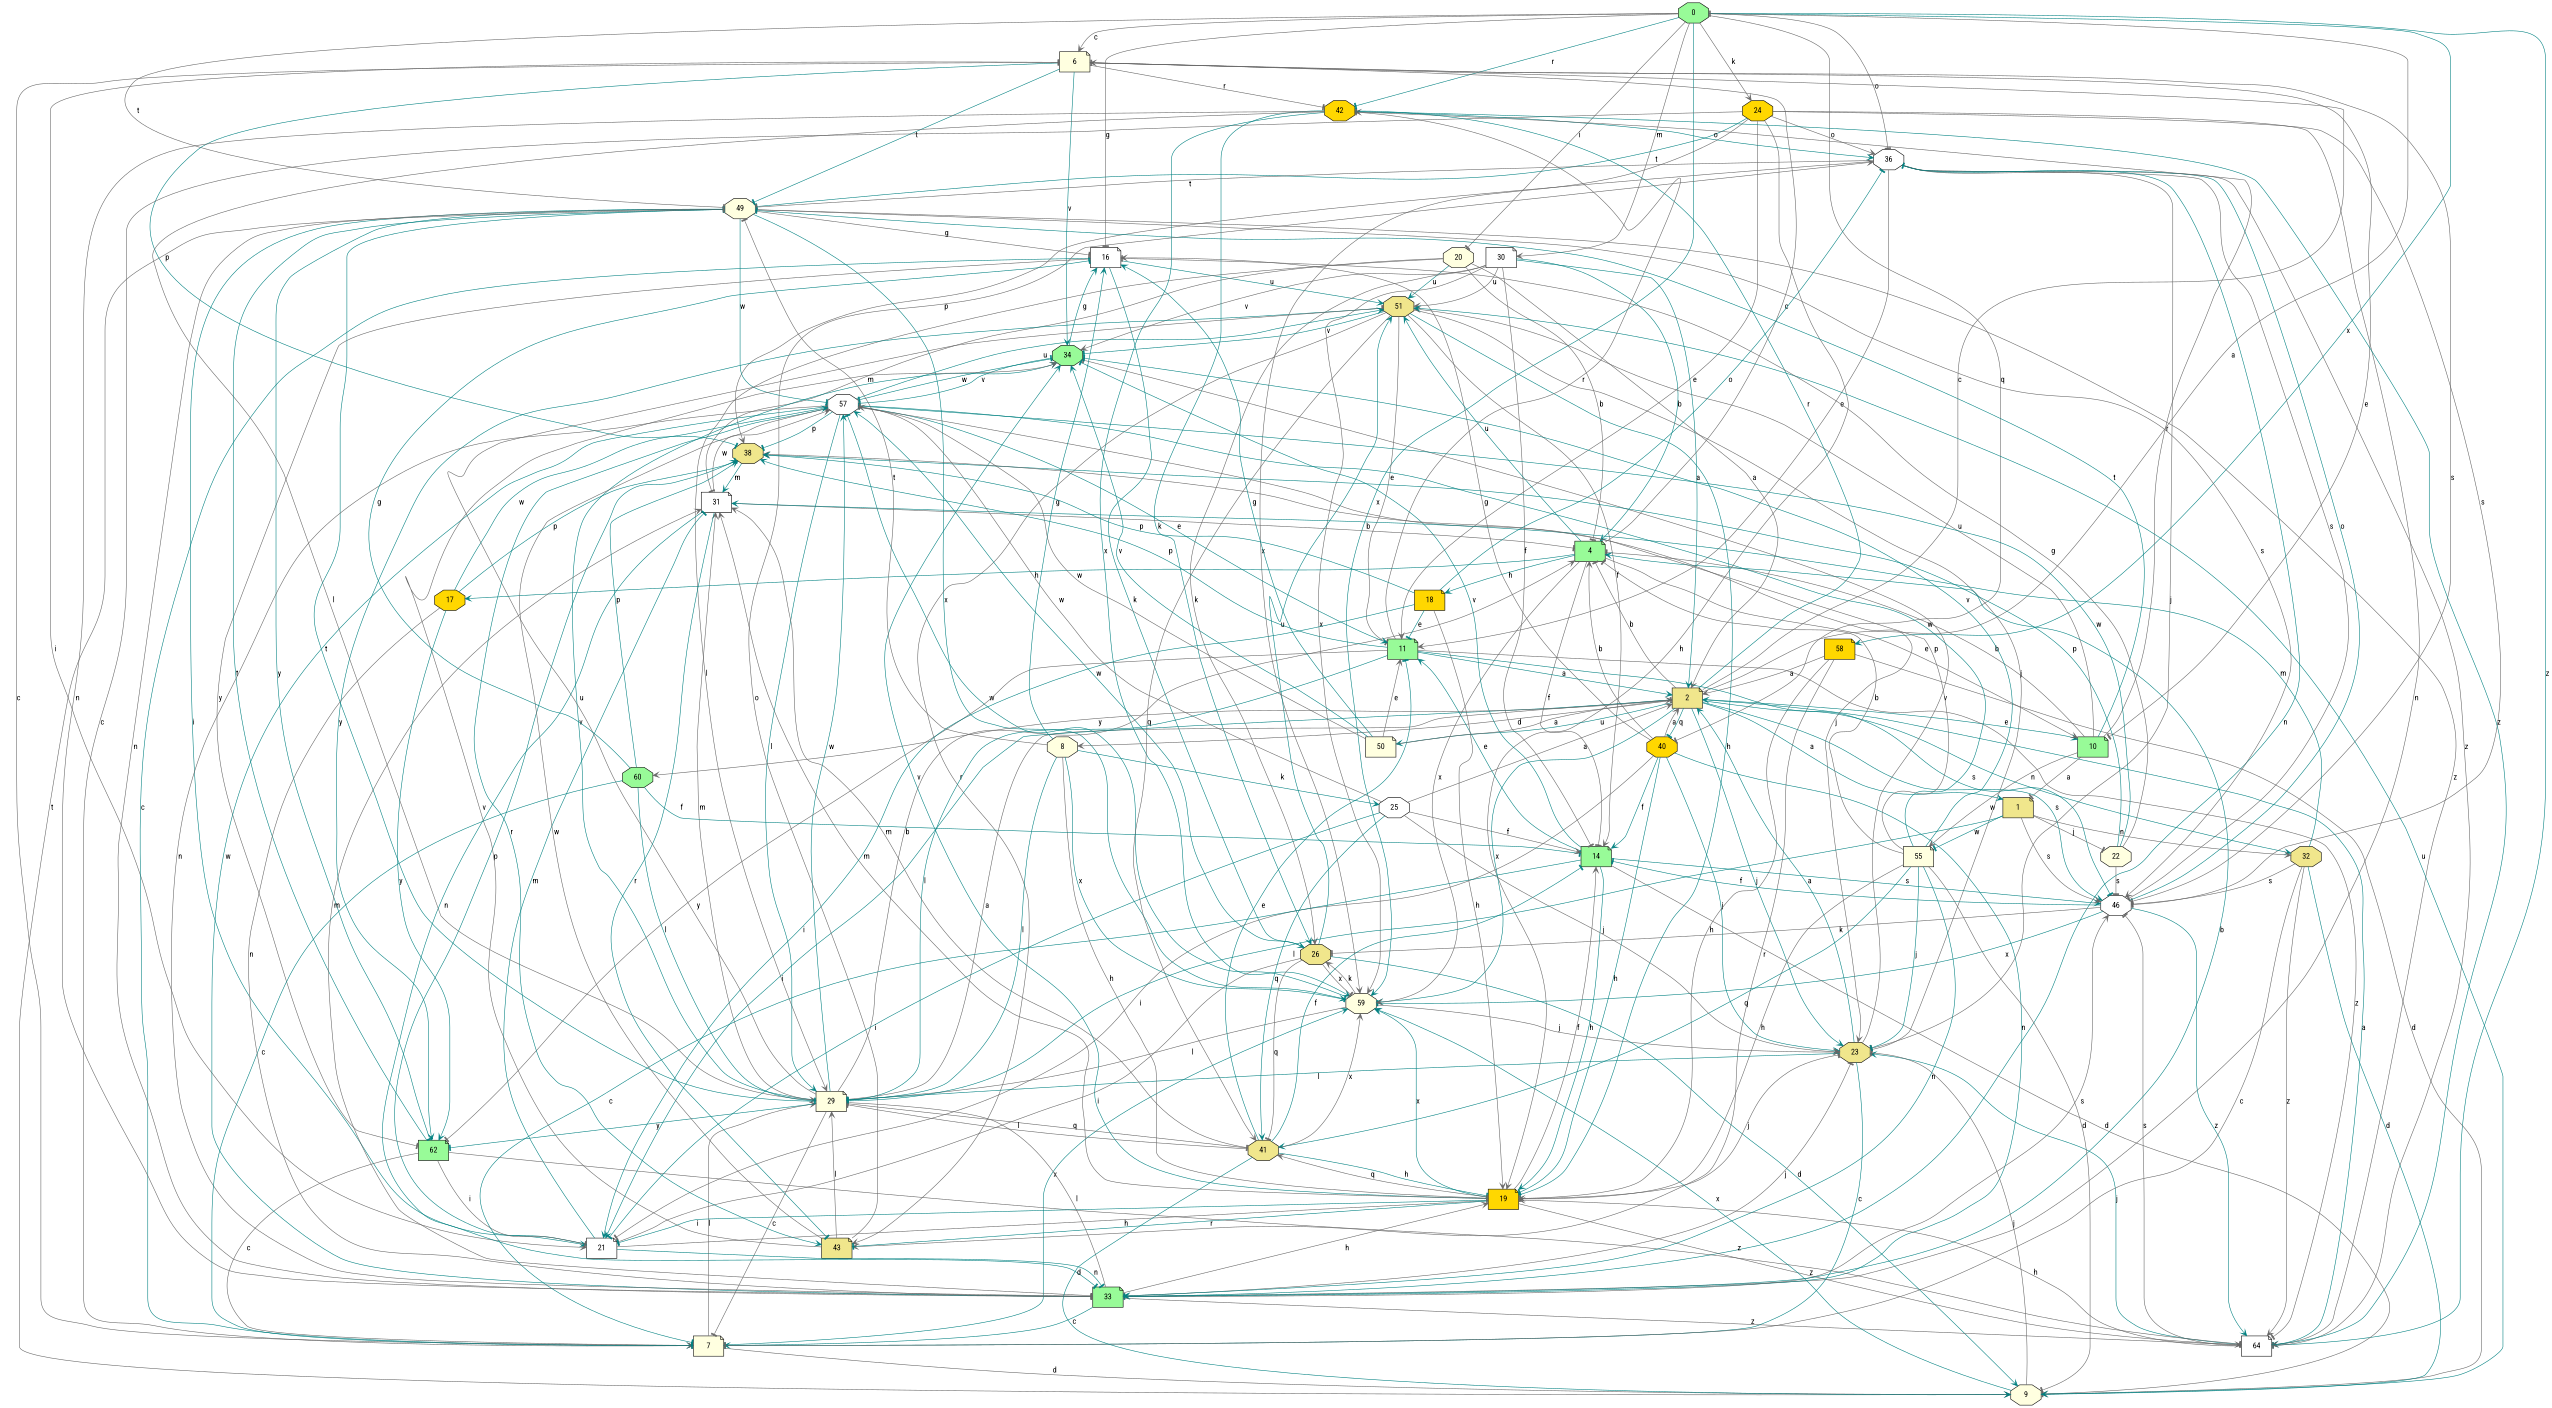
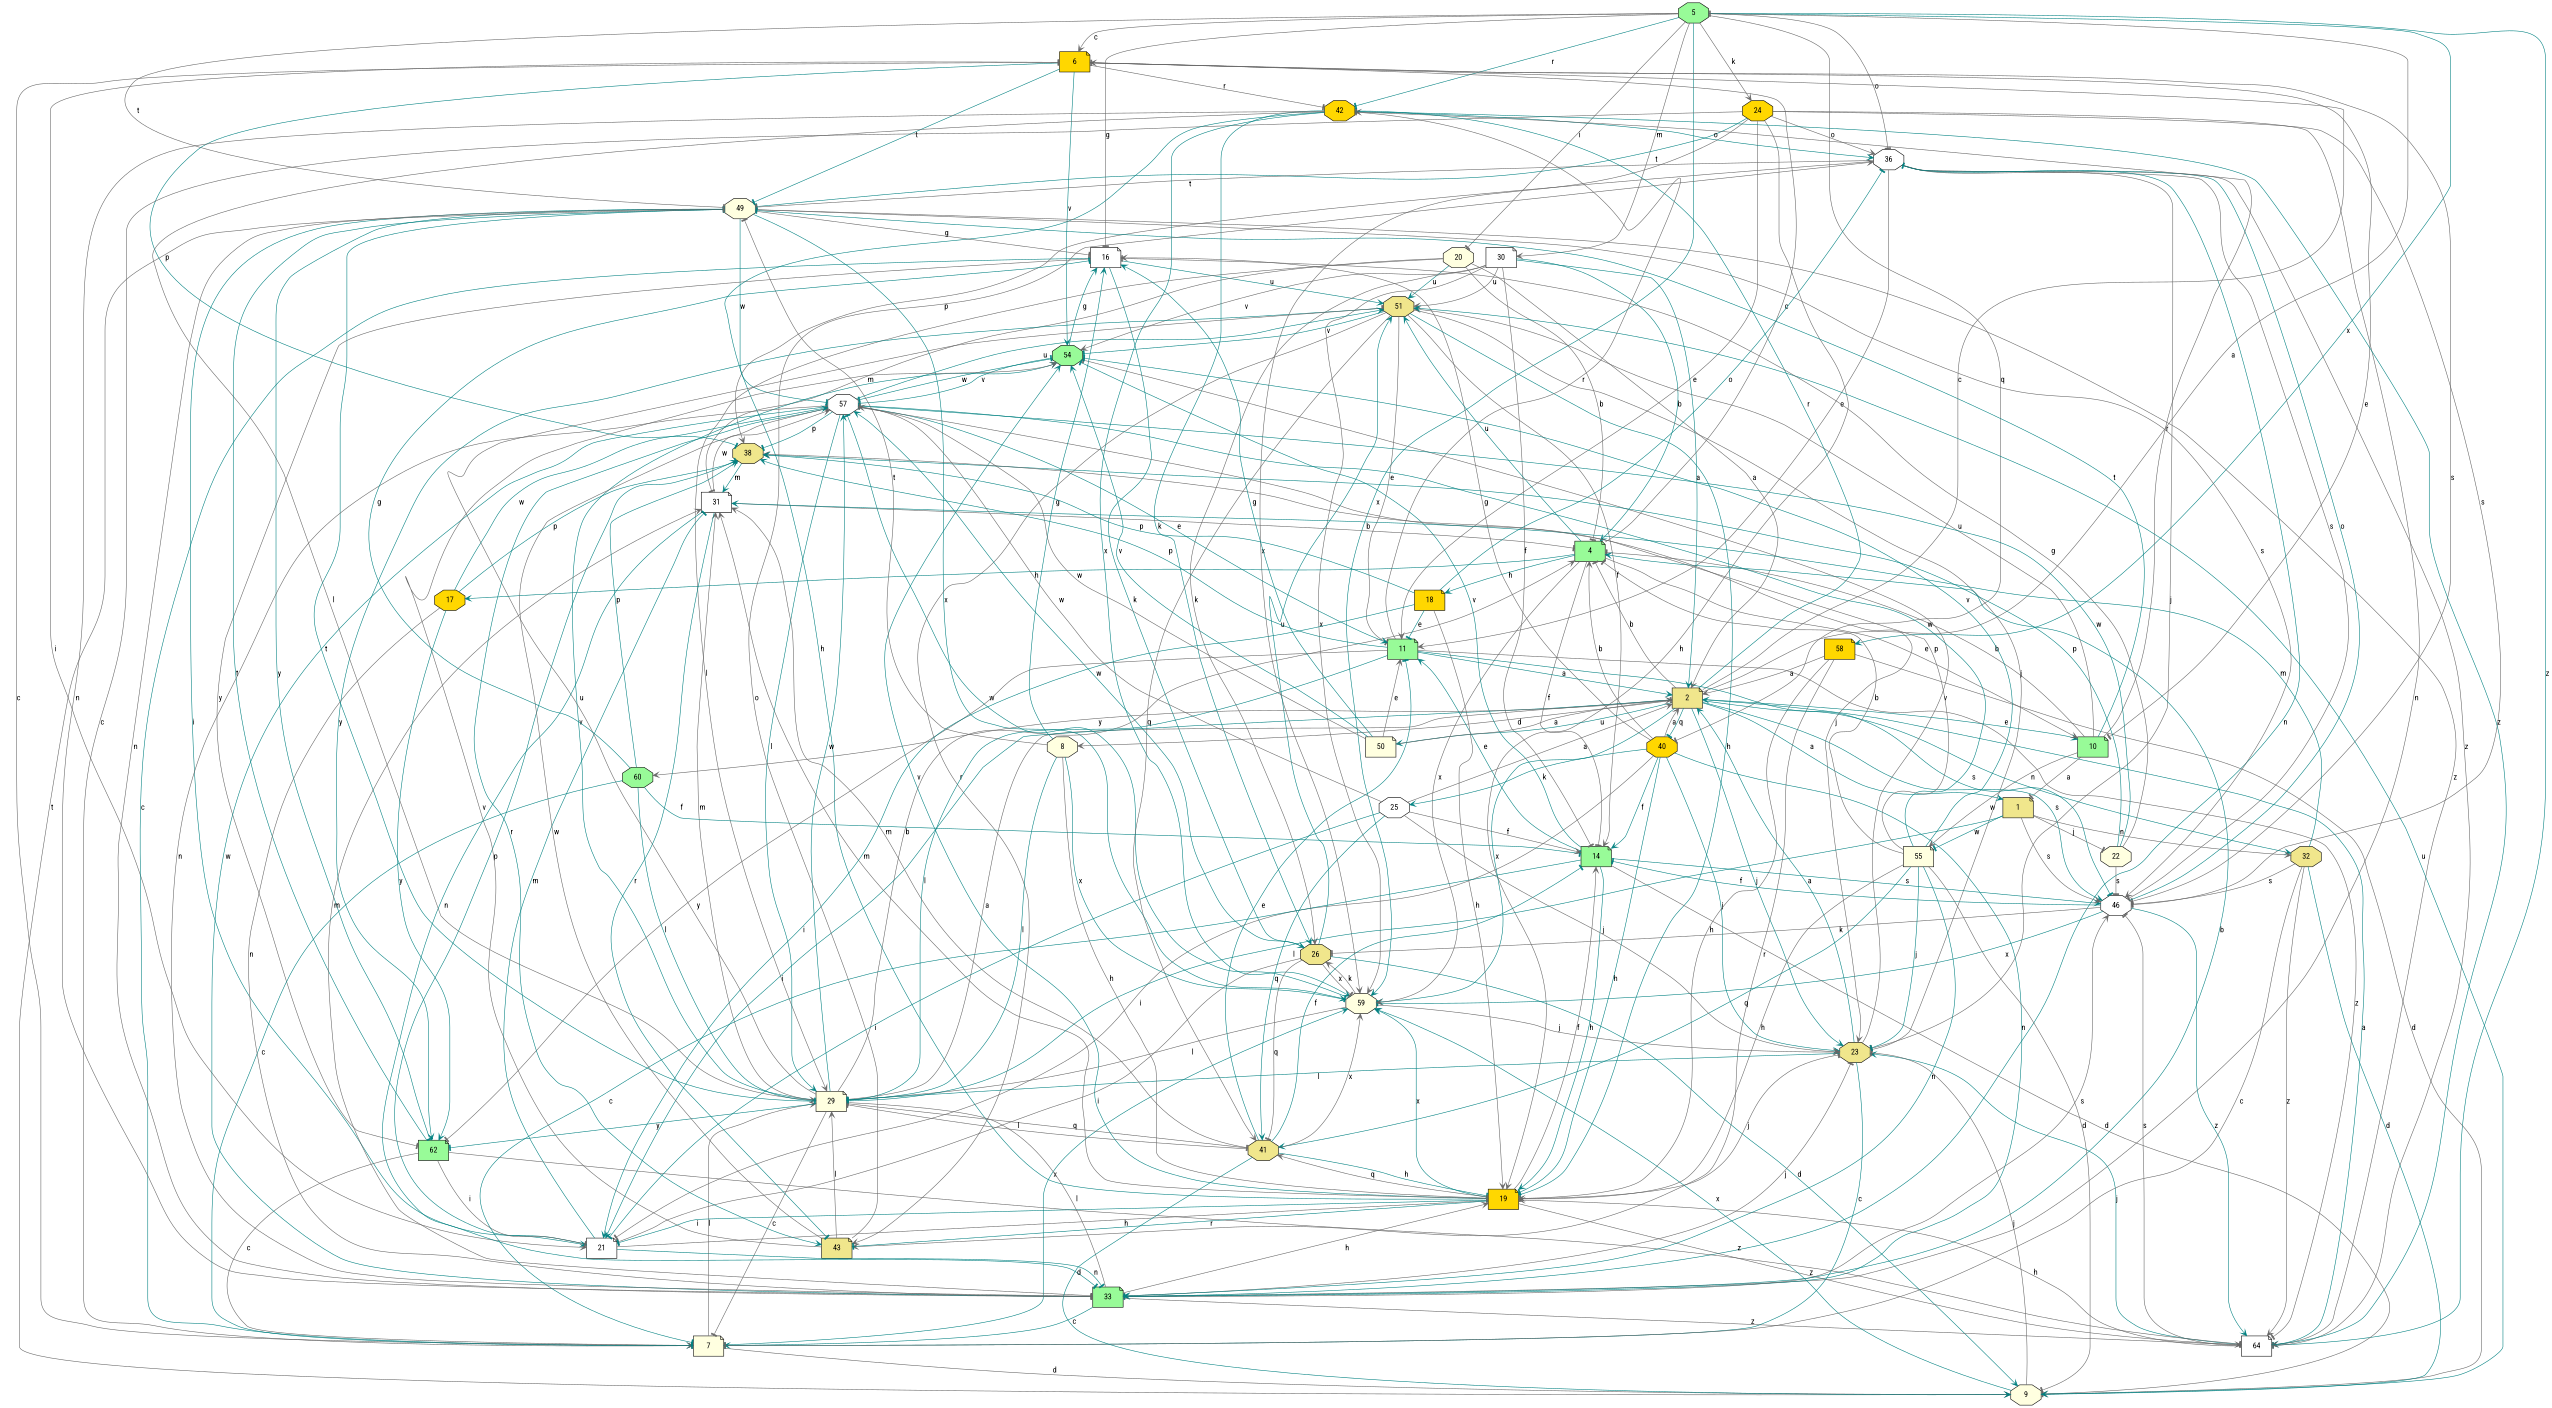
(1694, 13) -> (1694, 13)
(1075, 62) -> (1075, 62)
(1067, 356) -> (1067, 356)
none -> (820, 662)
(1225, 778) -> (1530, 771)
